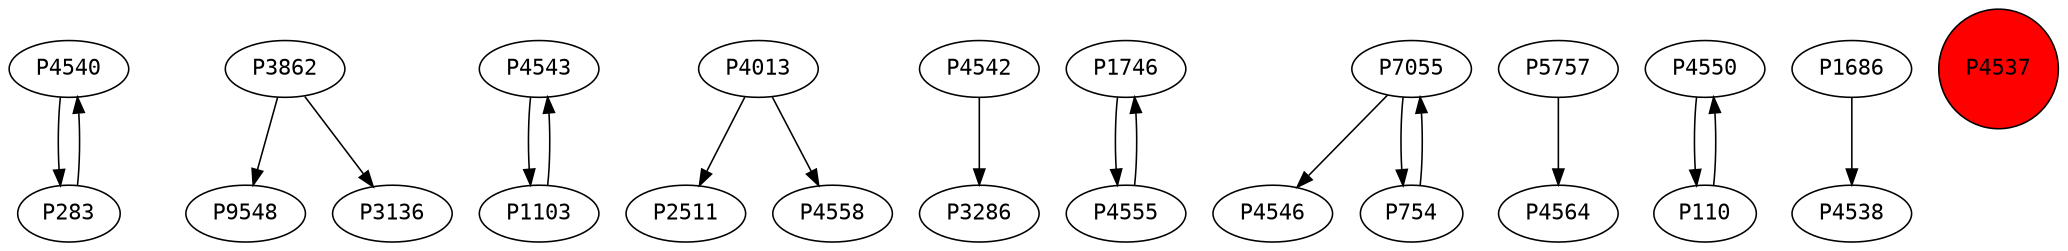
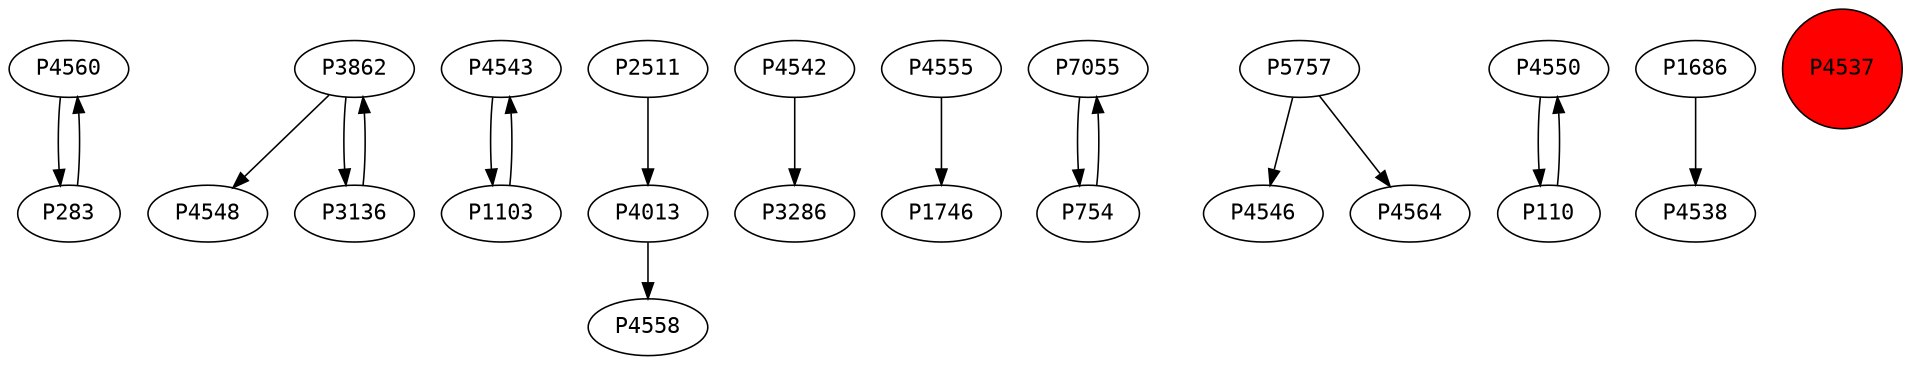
(69, 69) -> (69, 69)
(1115, 133) -> none
(726, 134) -> (648, 133)
(1348, 135) -> (1283, 134)
none -> (365, 149)
(246, 214) -> (208, 214)
